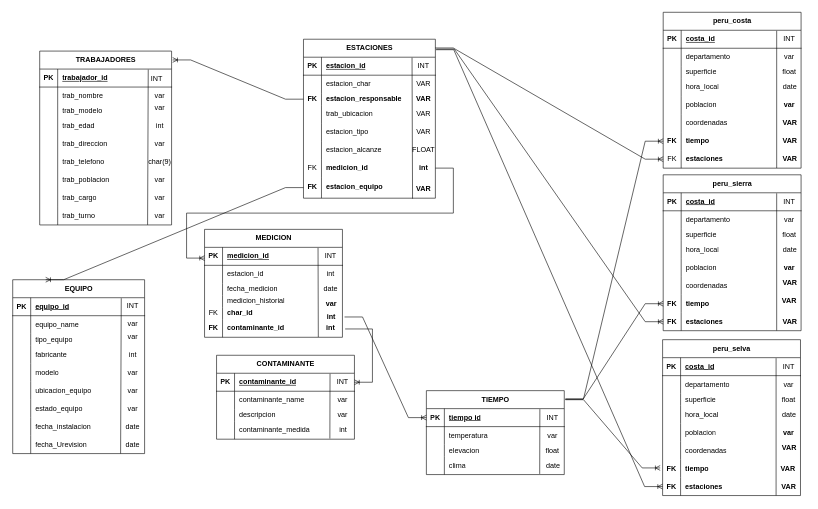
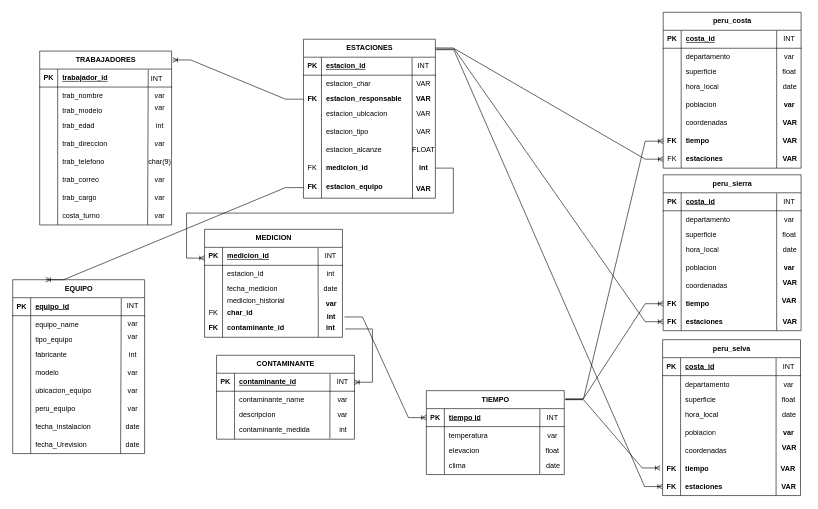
(352, 114) -> (360, 114)
(88, 180) -> (84, 180)
(82, 216) -> (84, 216)
(60, 409) -> (56, 409)
